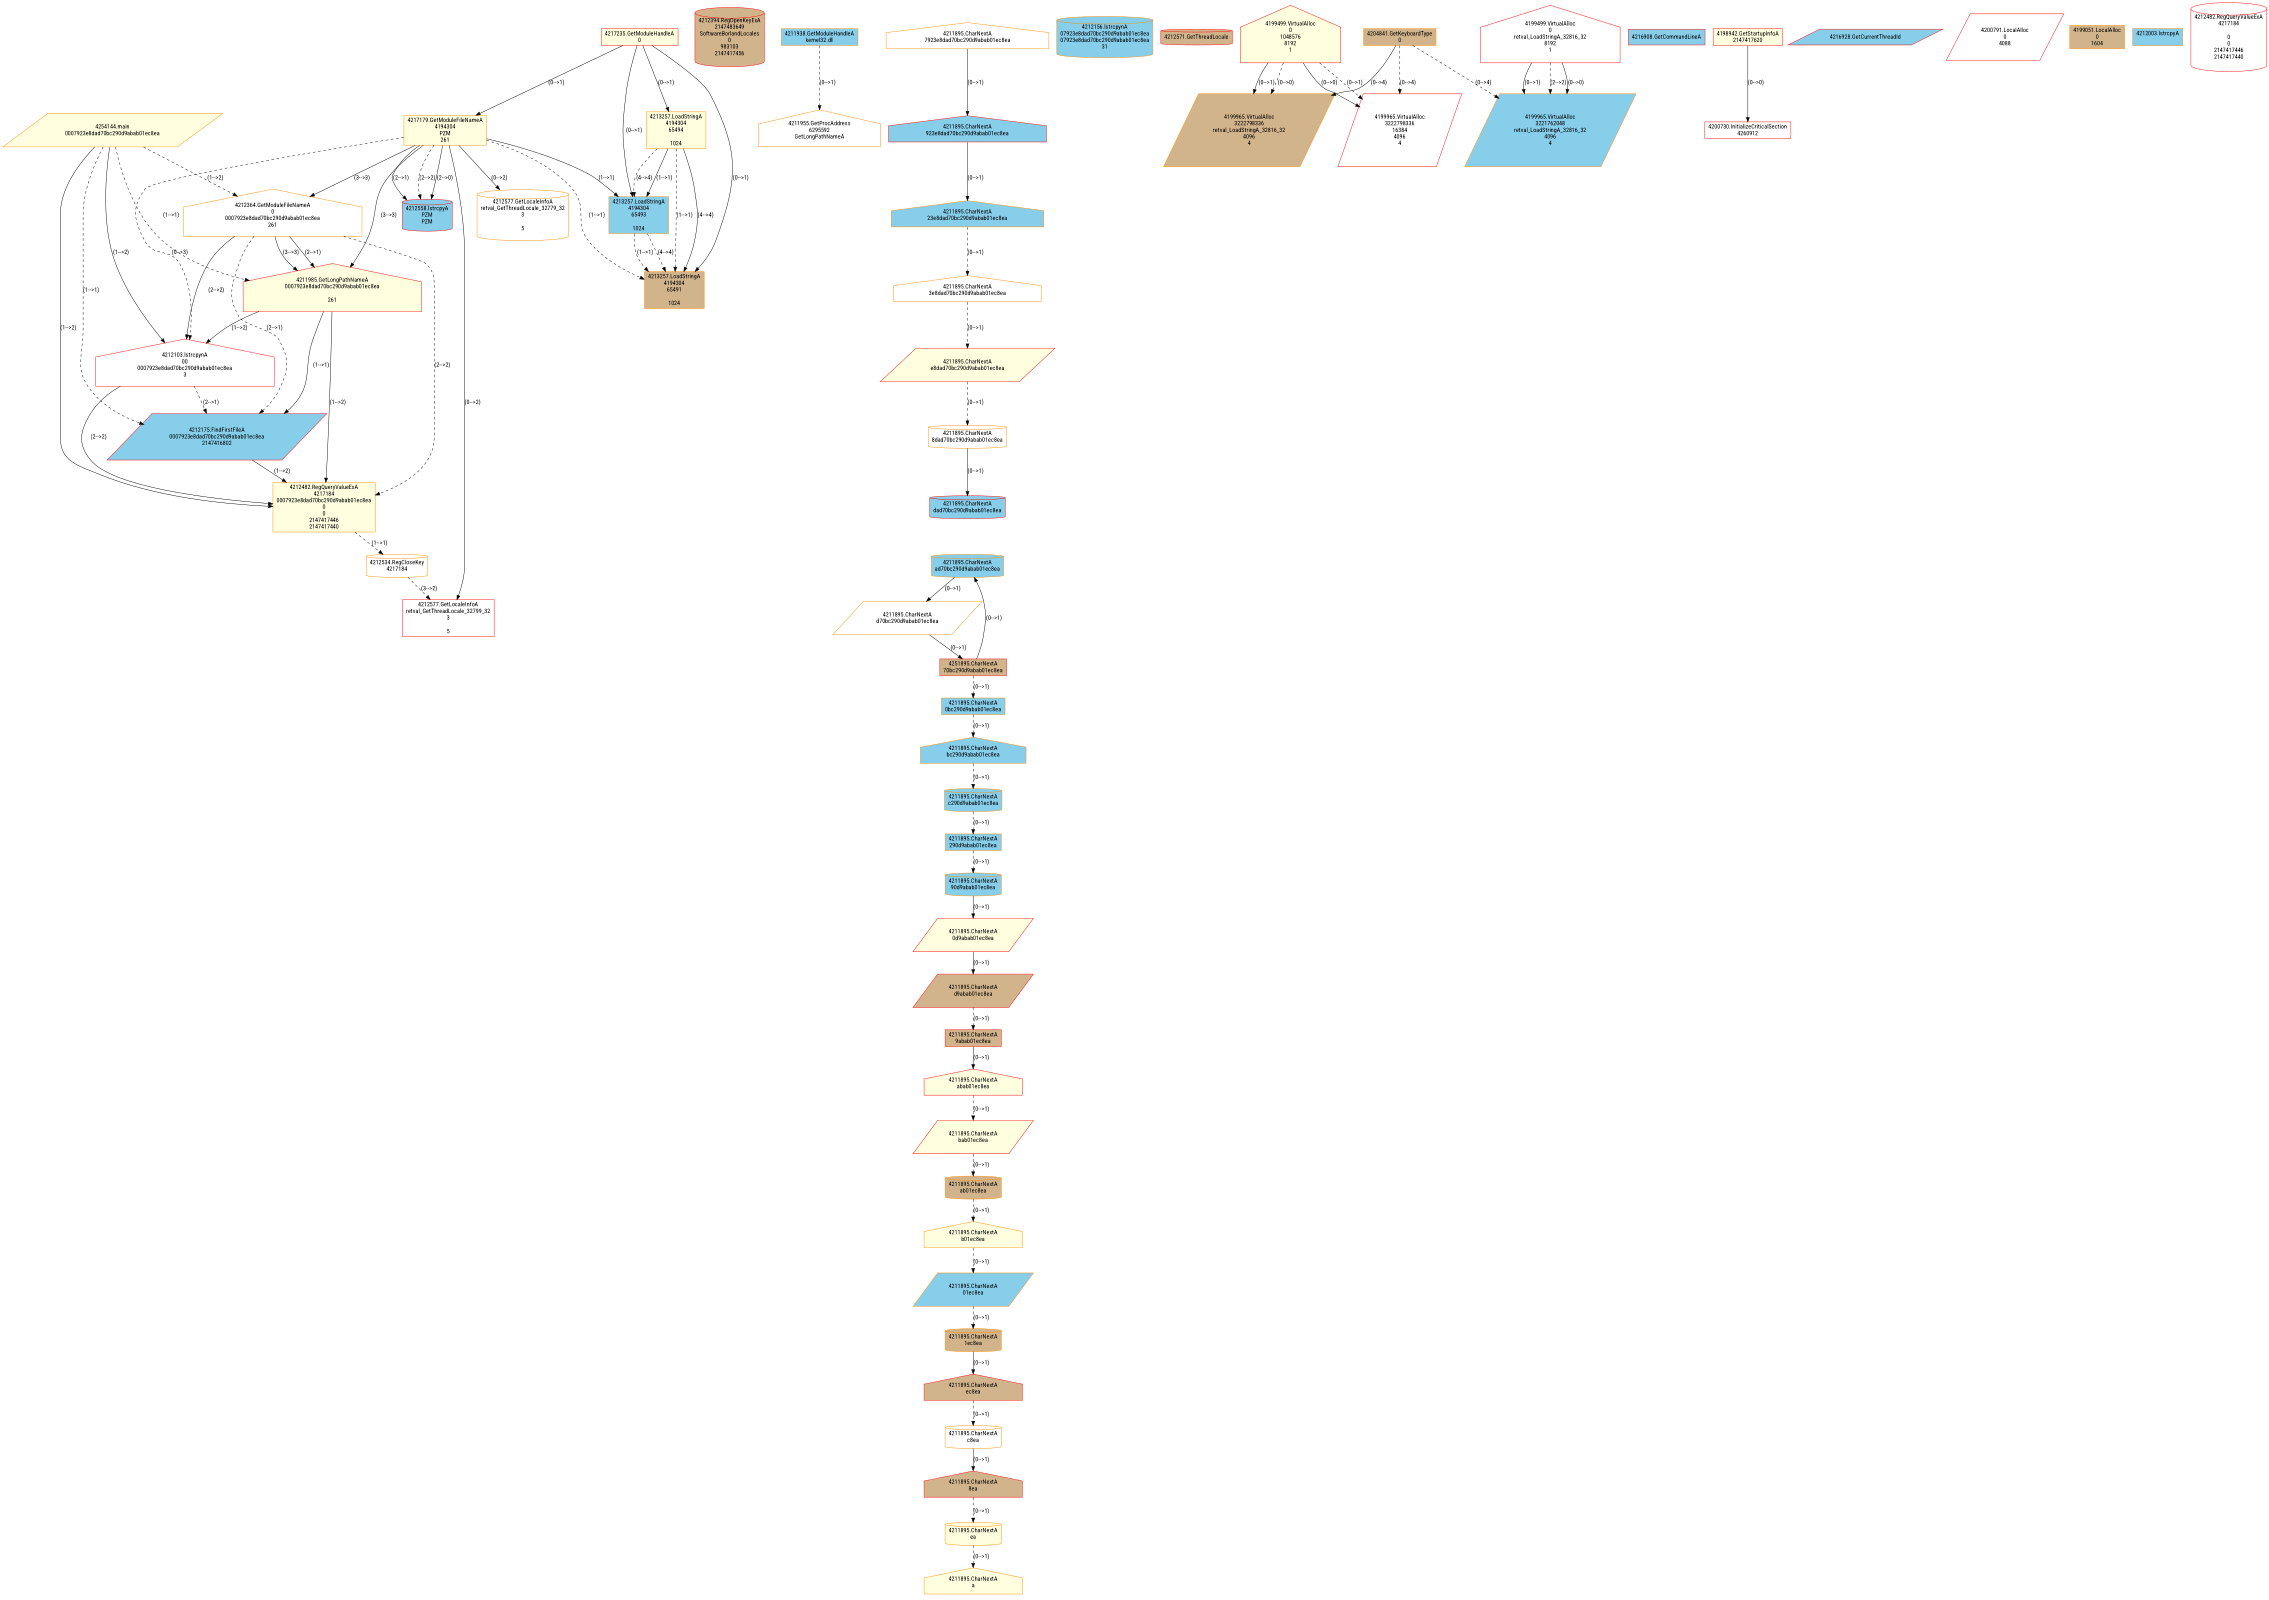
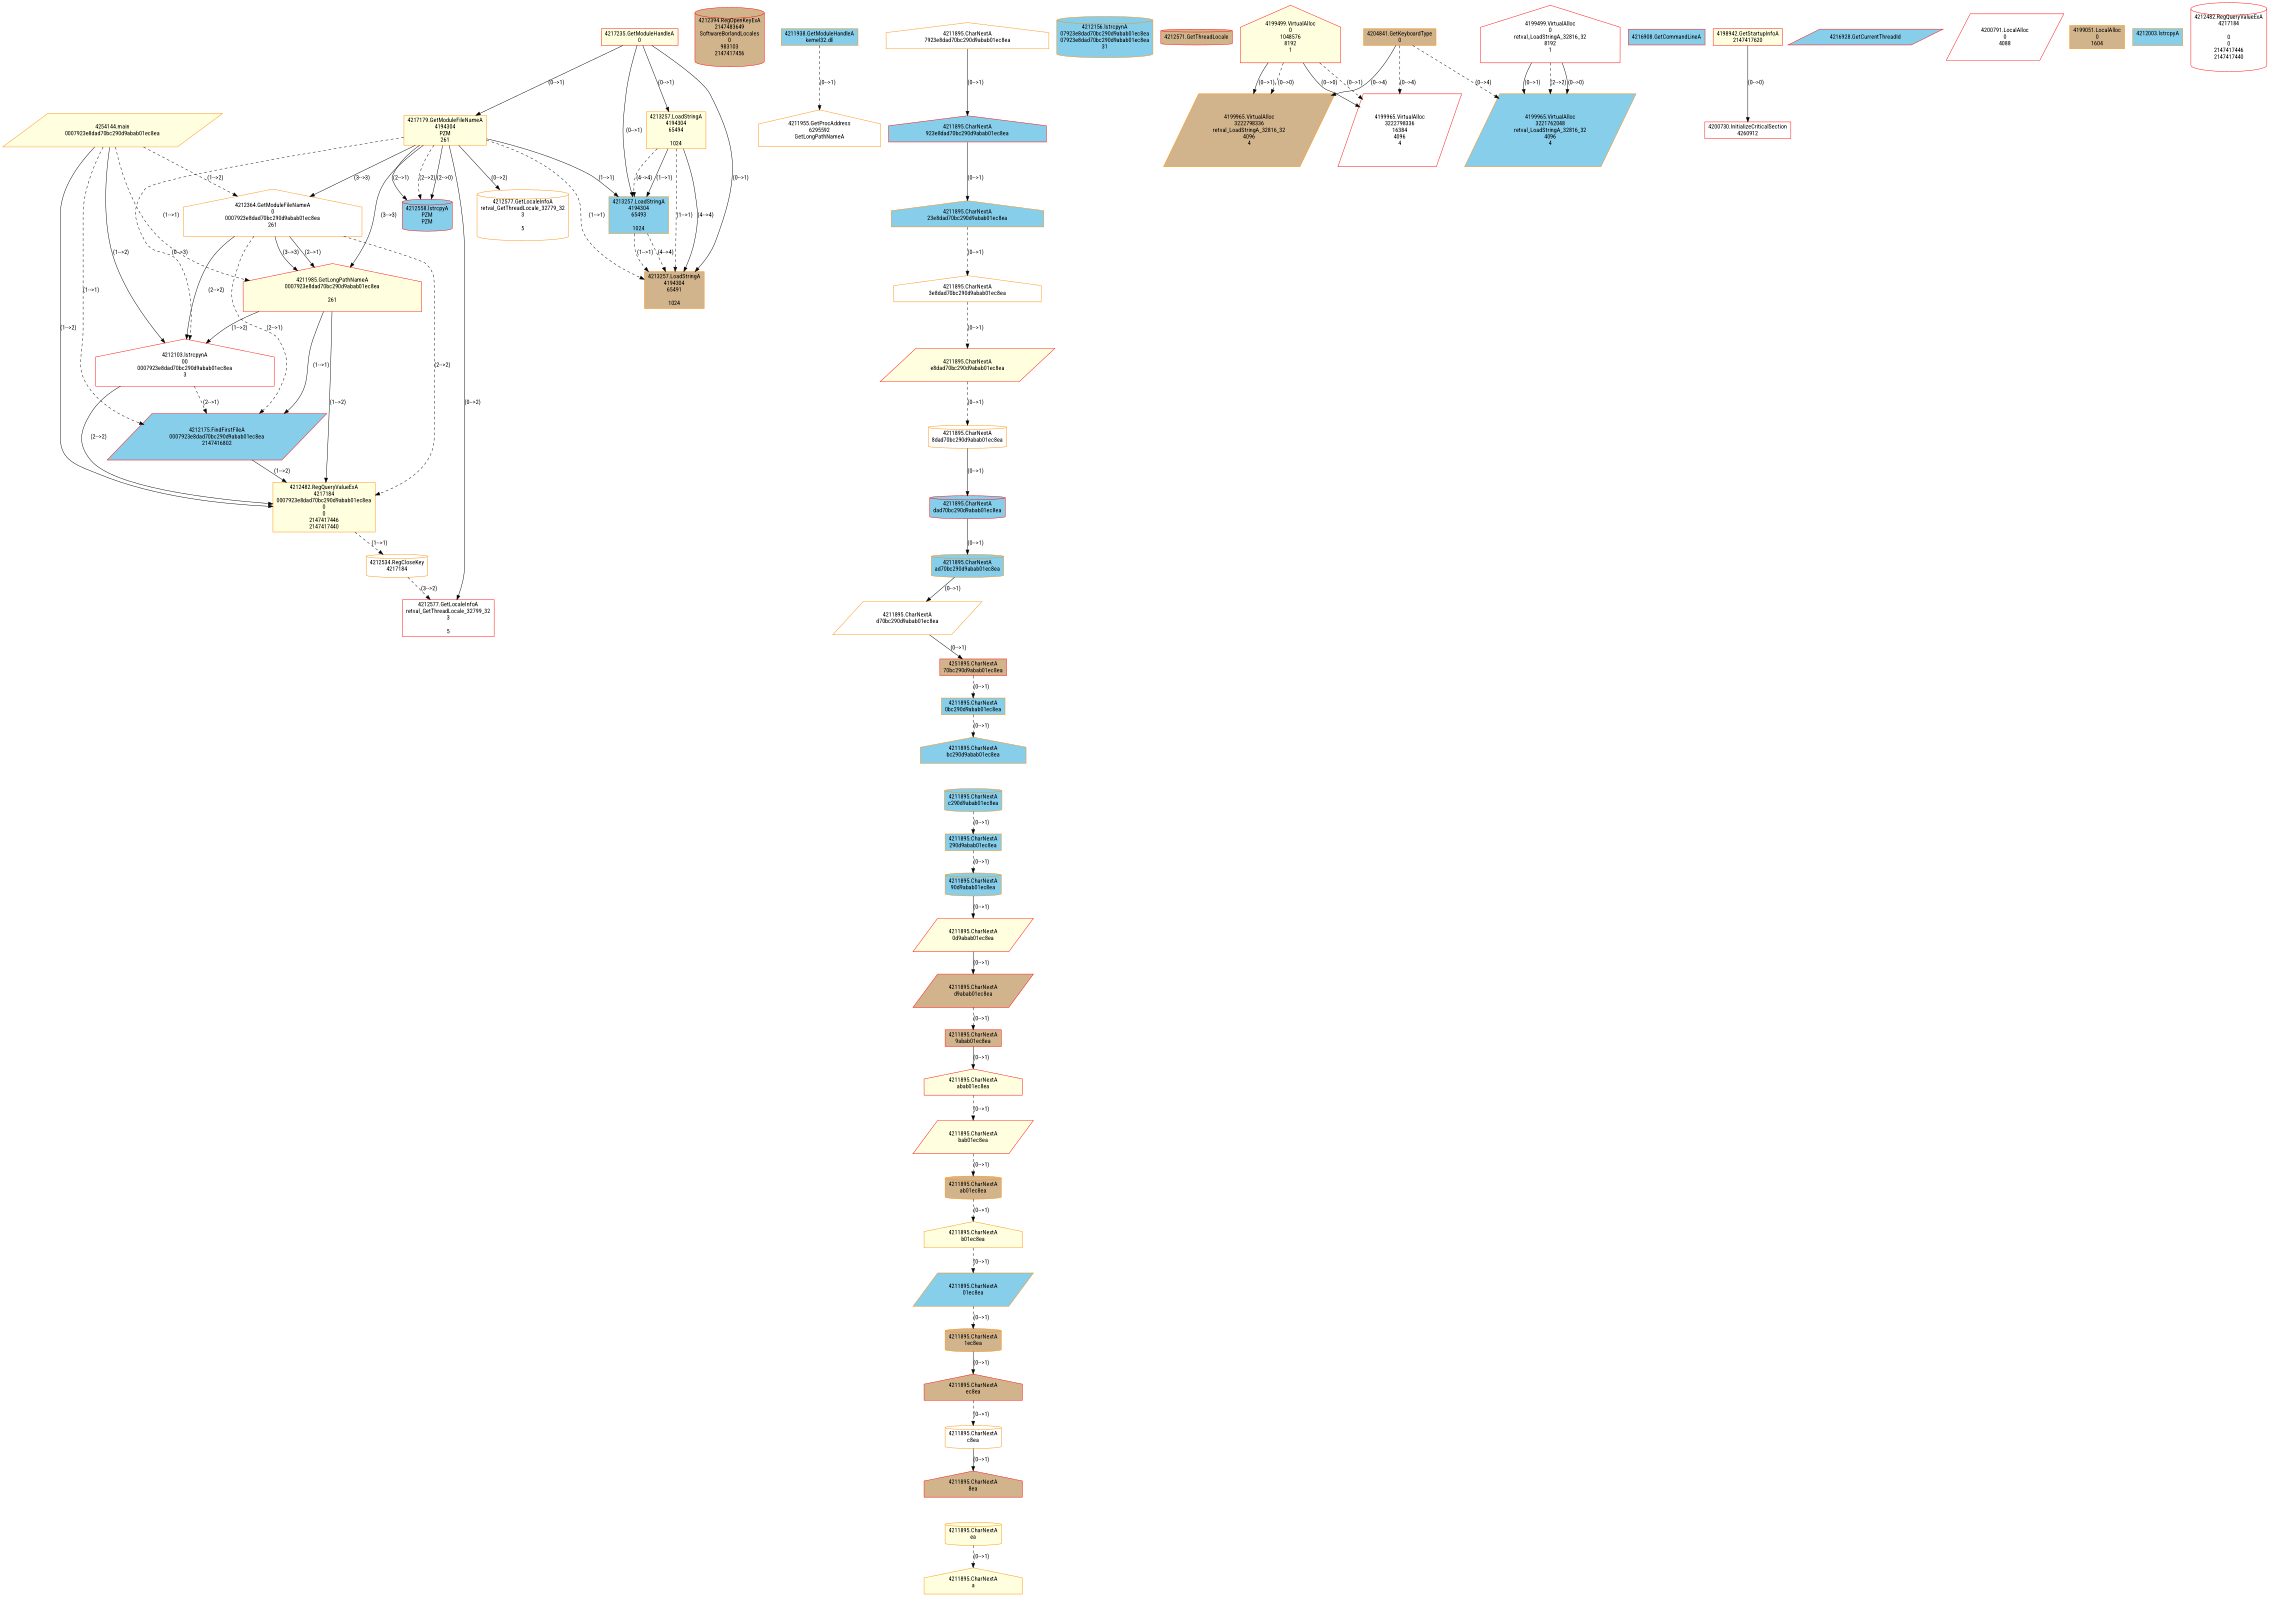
(985, 620) -> (967, 534)
(973, 774) -> none
(973, 1508) -> none
